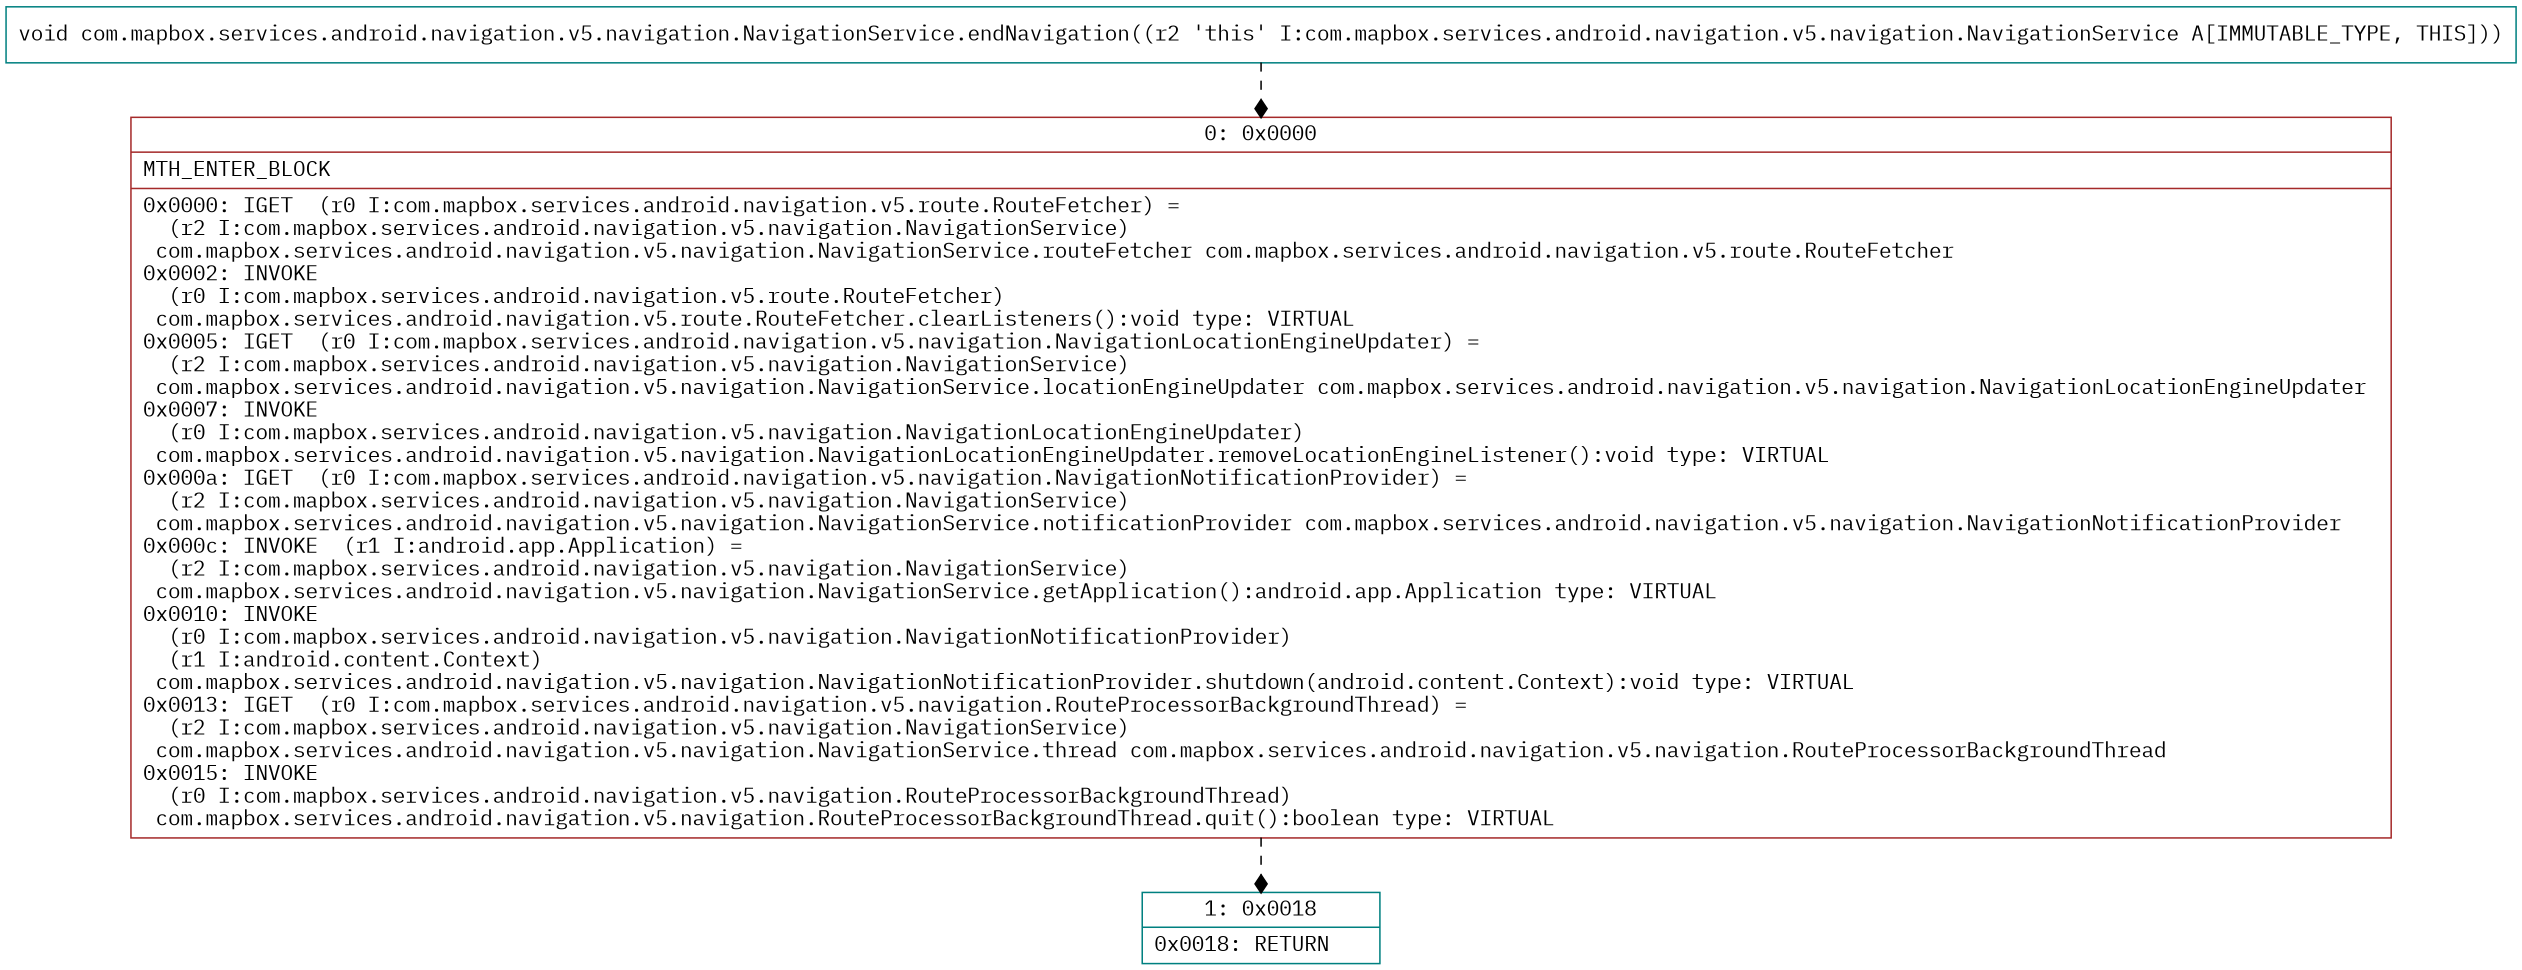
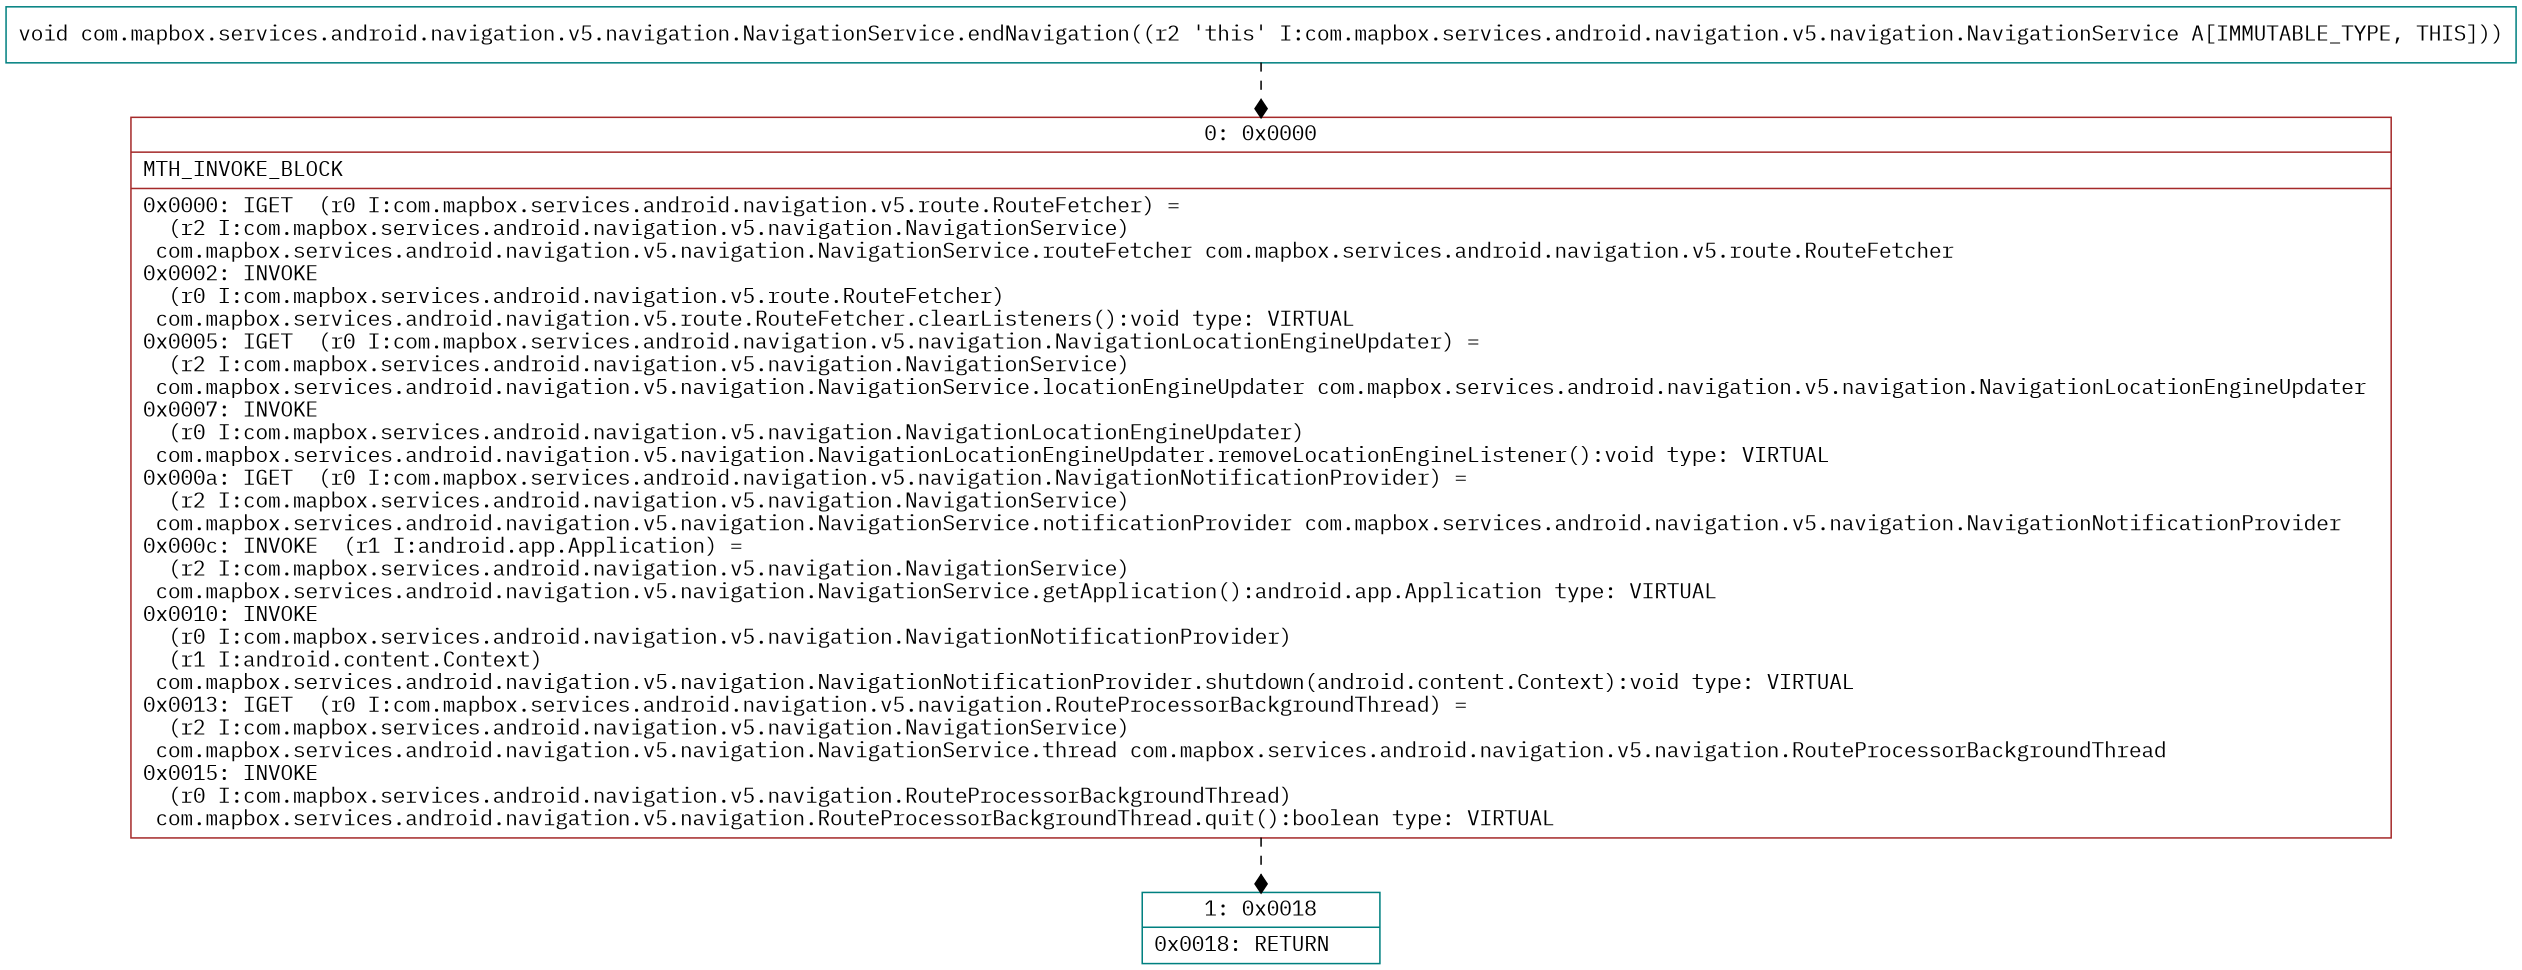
(237, 170) -> (244, 170)
